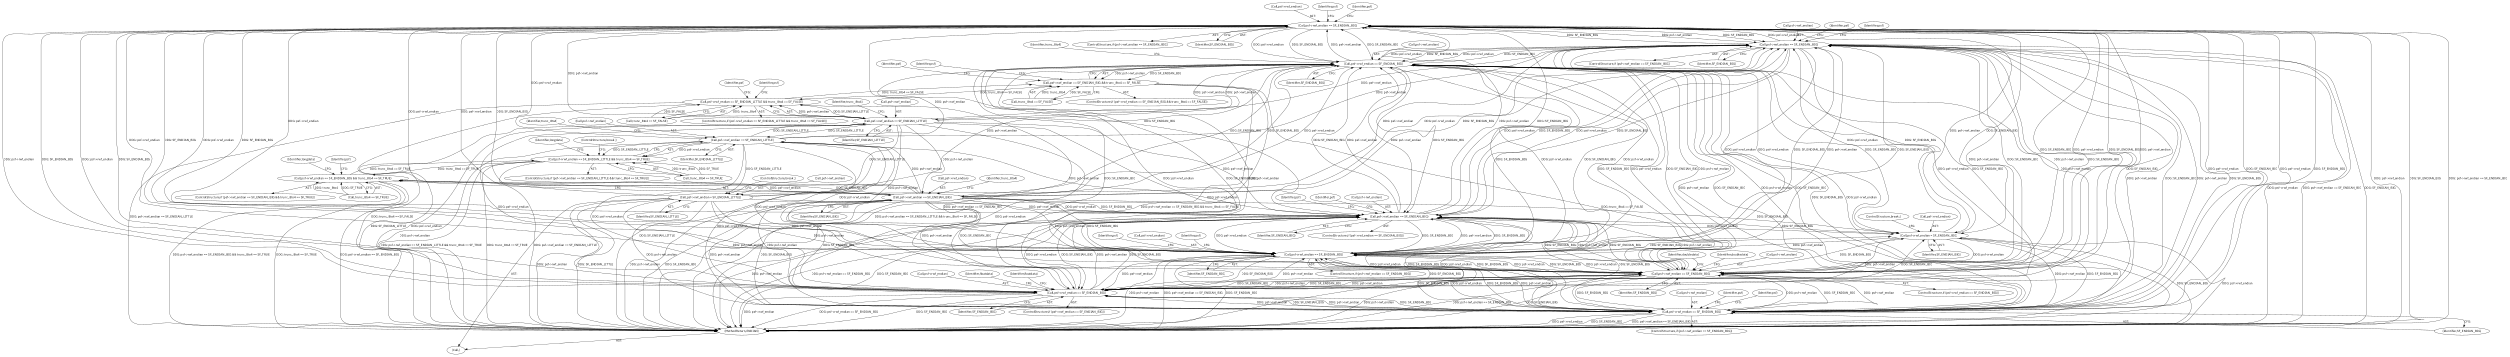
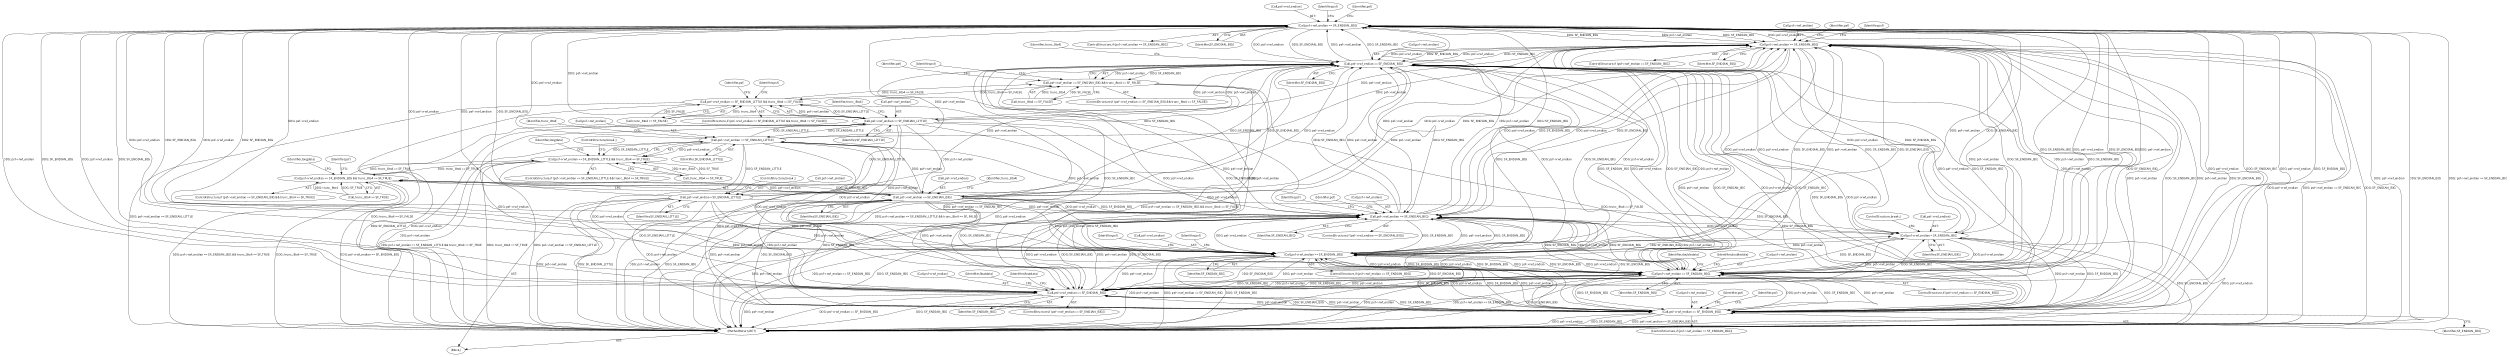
(742, 331) -> (742, 331)
(456, 350) -> (456, 350)
